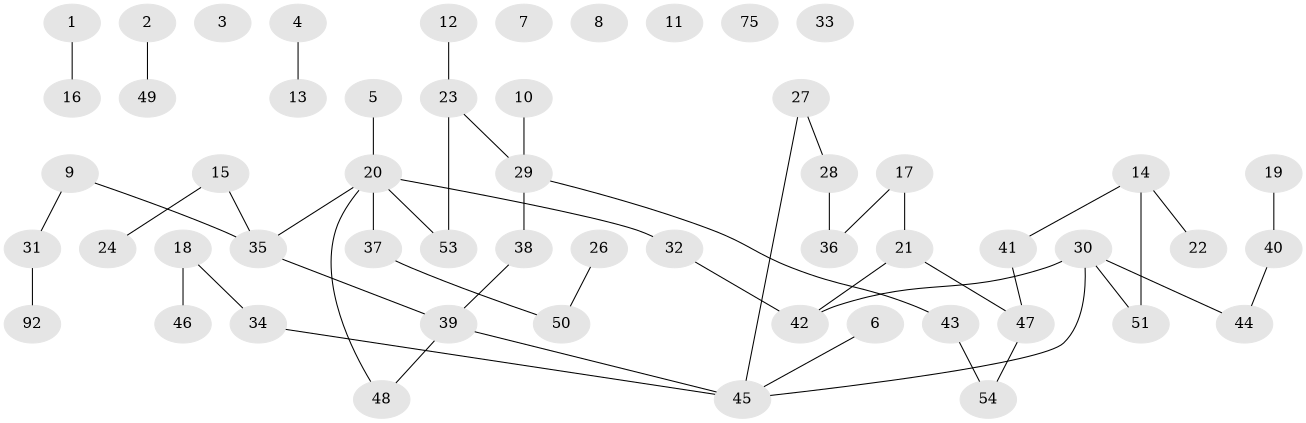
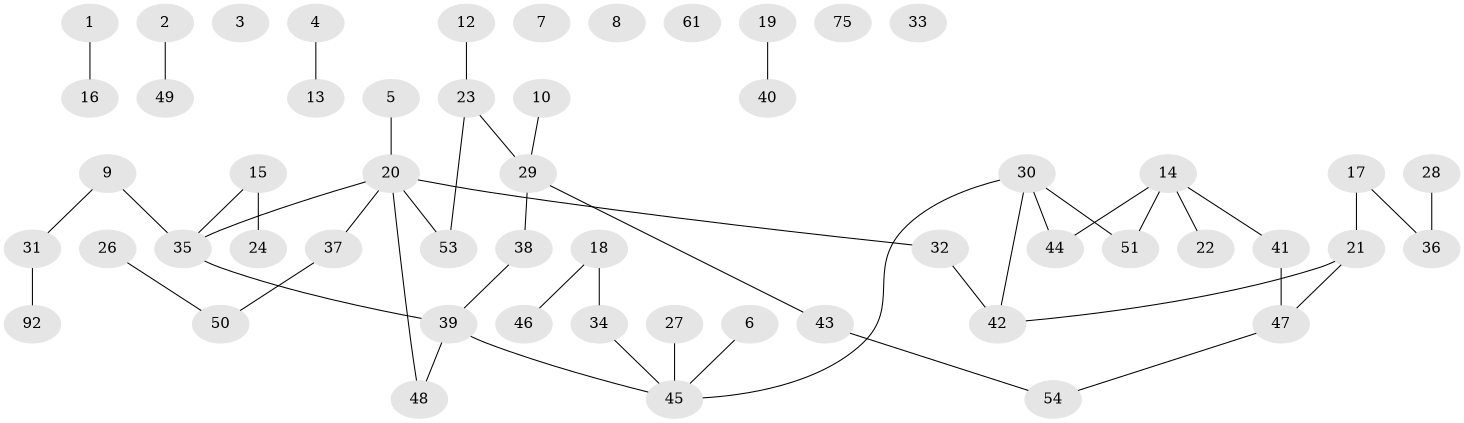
(675, 23) -> (692, 23)
(815, 136) -> none
(1259, 287) -> (1112, 211)
